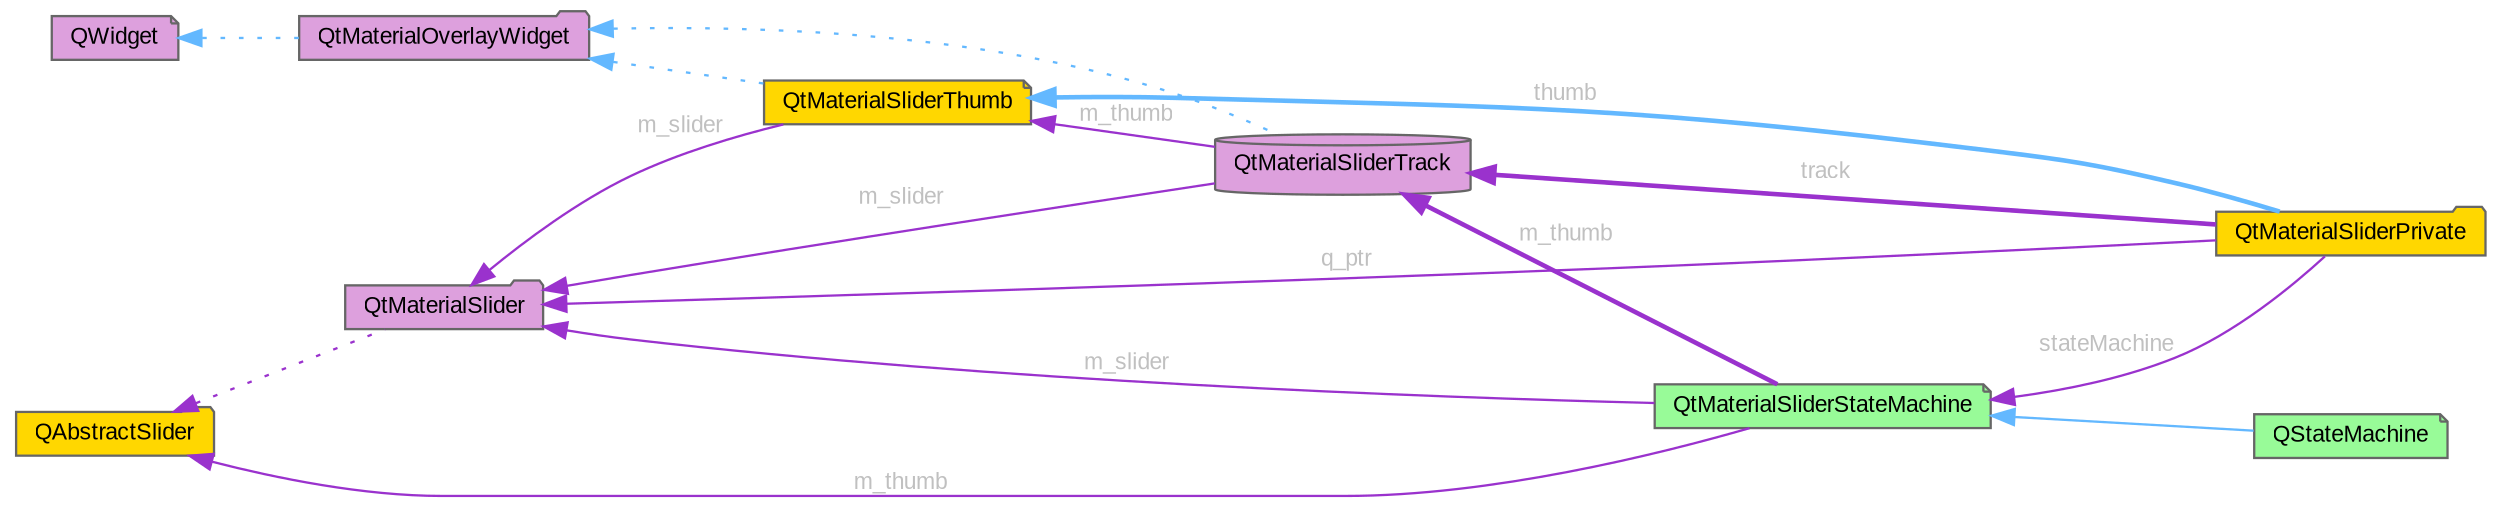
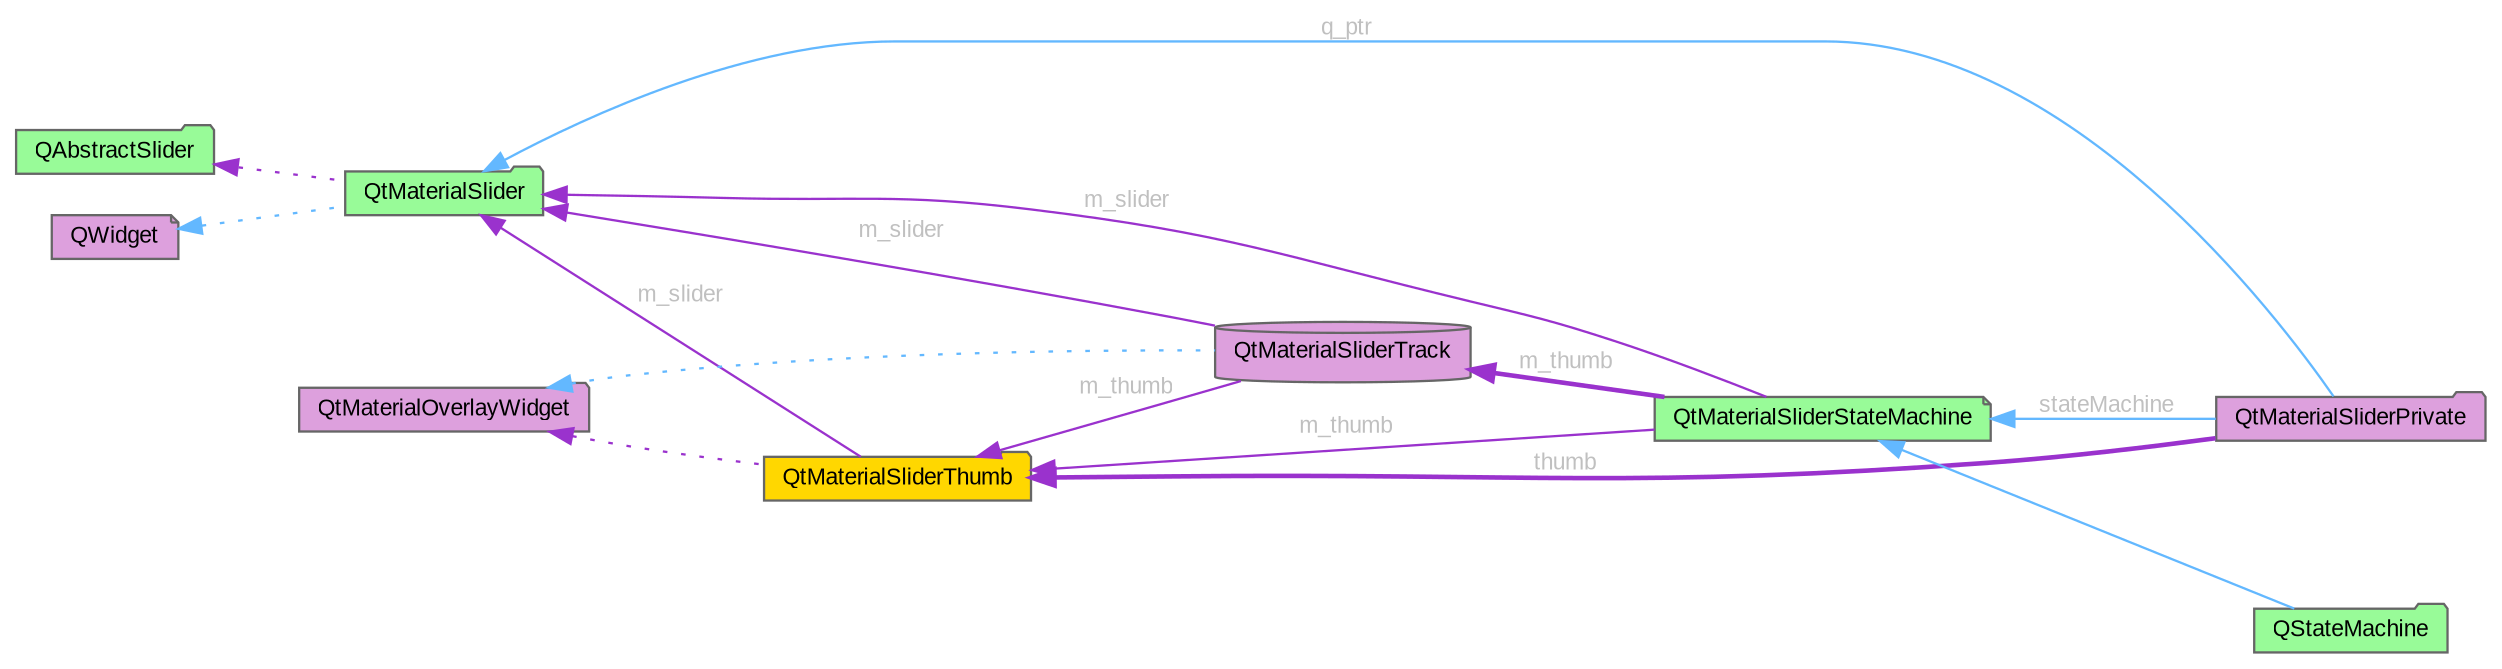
(251, 38) -> (273, 216)
(689, 73) -> (668, 452)
(898, 102) -> (898, 479)
(1672, 117) -> (1636, 478)
(1855, 200) -> none
(2351, 234) -> (2351, 419)
(1391, 277) -> (1475, 41)
(444, 307) -> (444, 193)
(2182, 354) -> (2115, 419)
(115, 434) -> (115, 152)
(2351, 436) -> (2351, 631)
(983, 496) -> (1355, 449)
